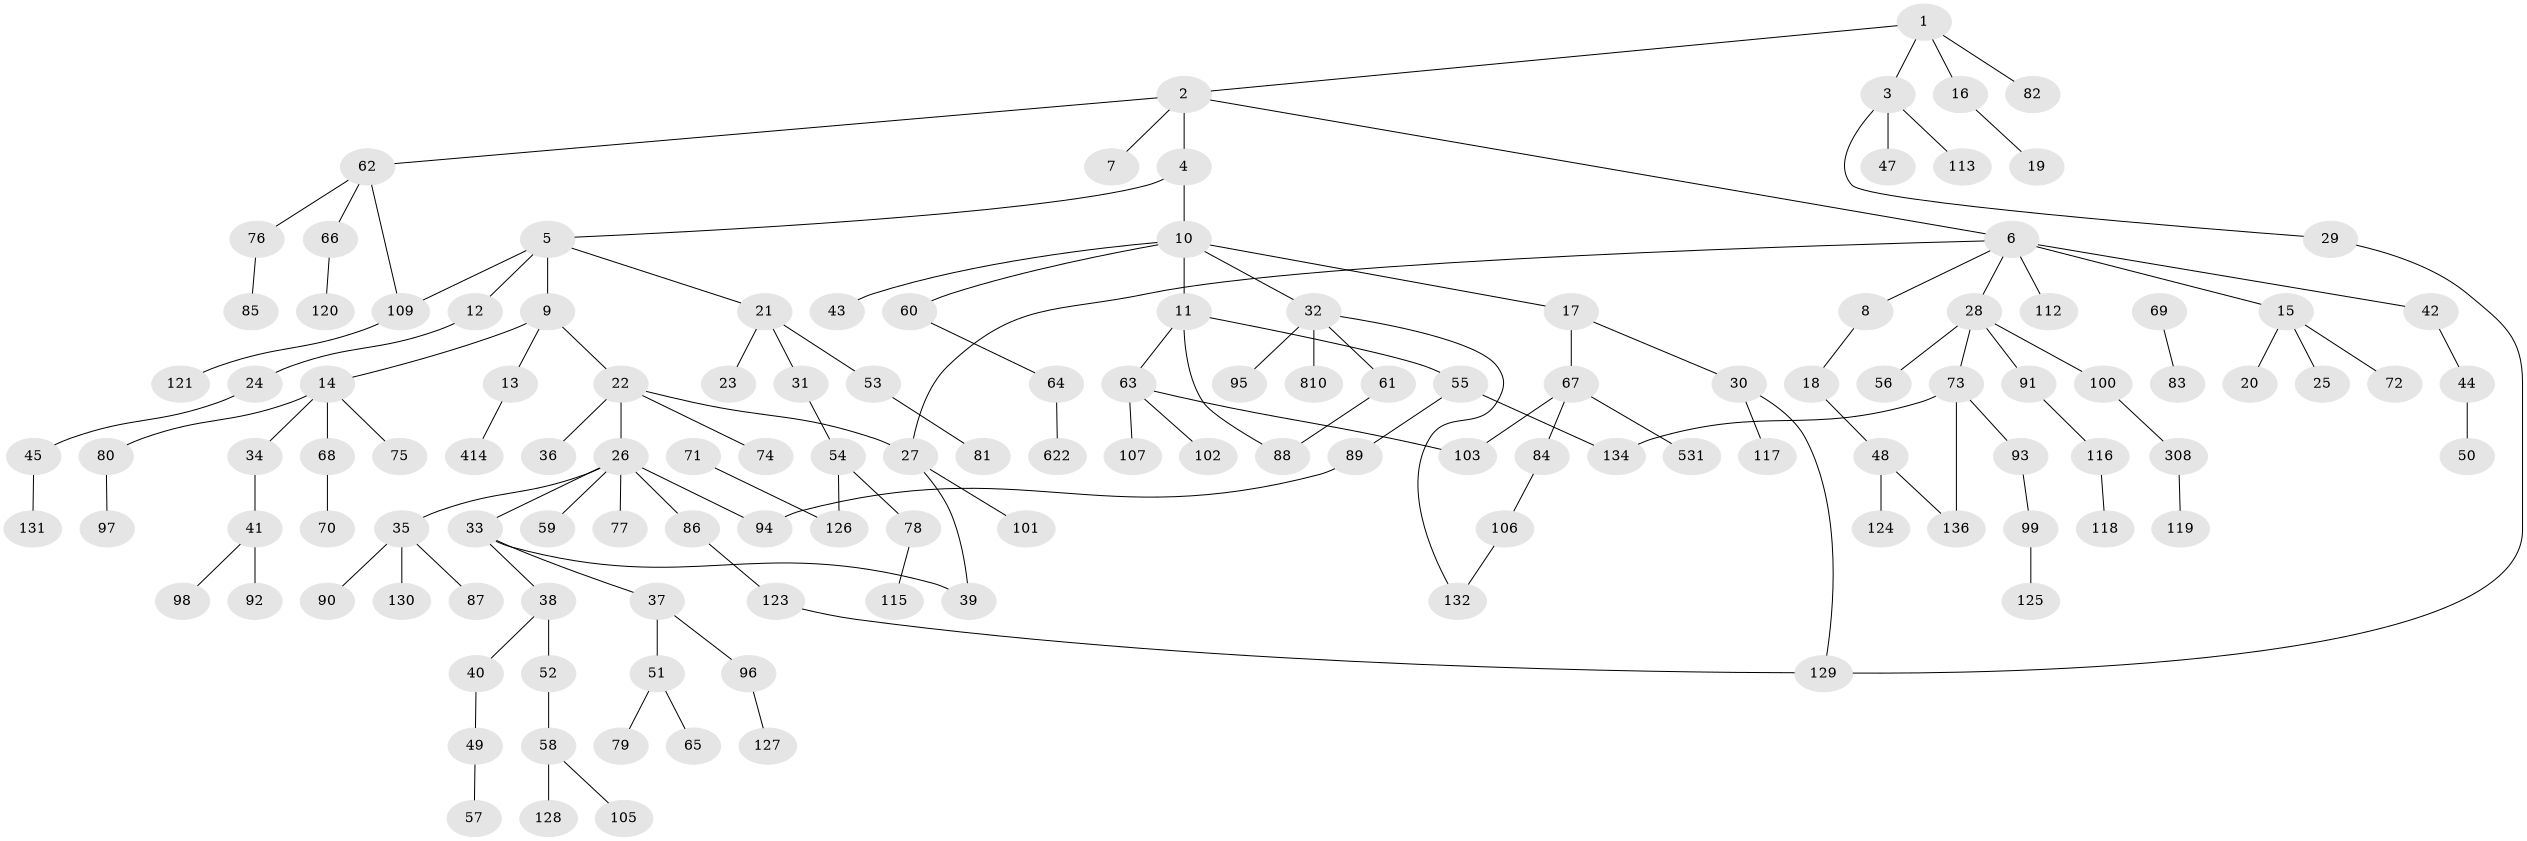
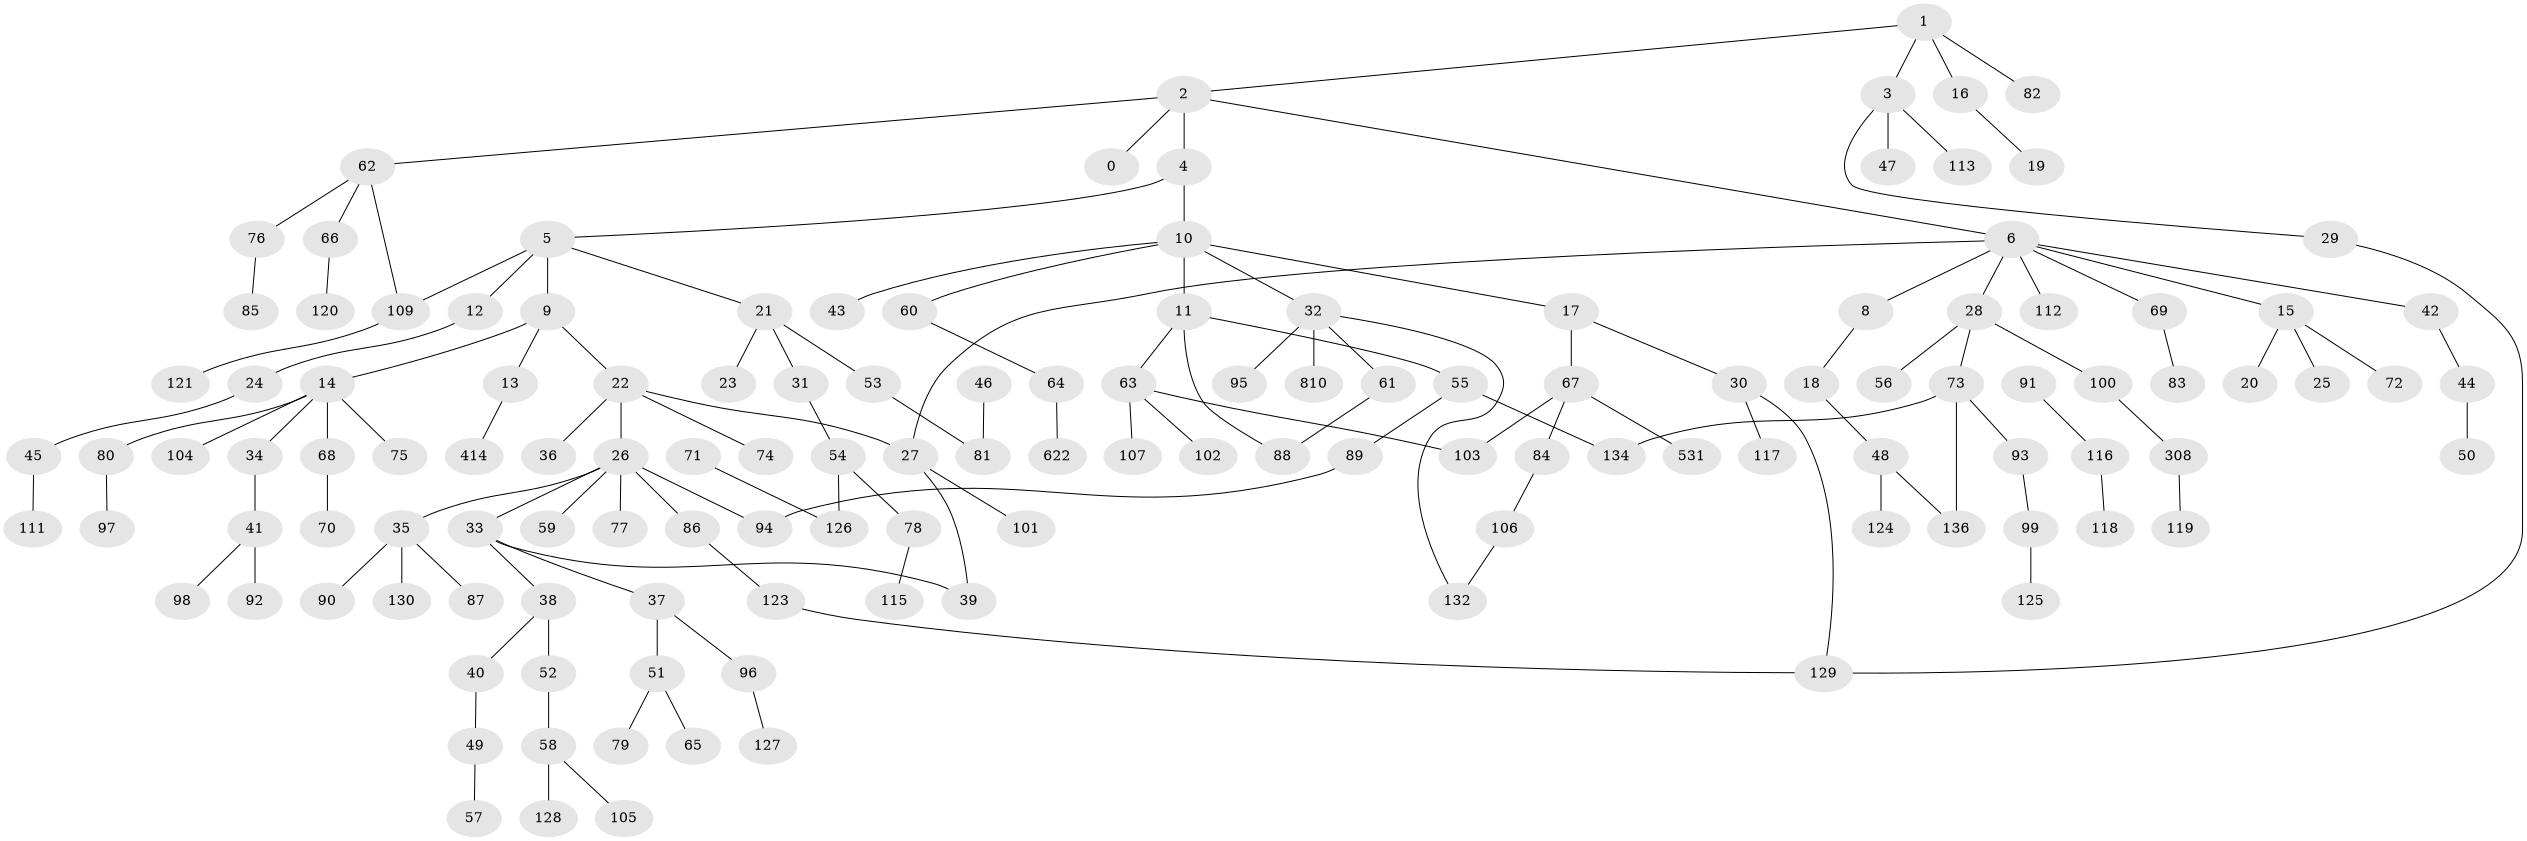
(1112, 167) -> (1112, 167)
none -> (2086, 276)
(2002, 348) -> none
none -> (984, 384)
none -> (181, 457)
(33, 529) -> (33, 529)
